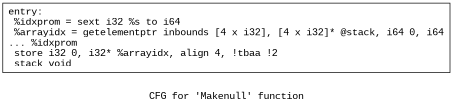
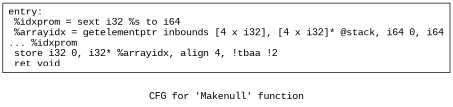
(40, 64) -> (34, 64)
